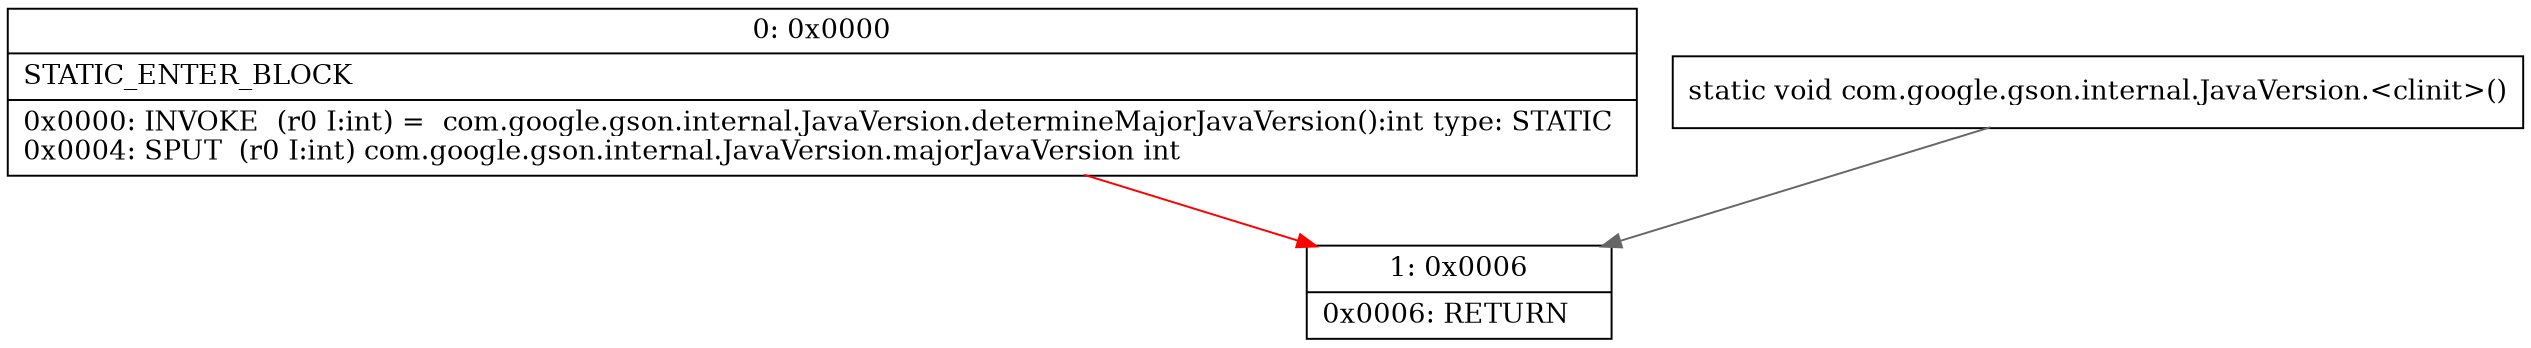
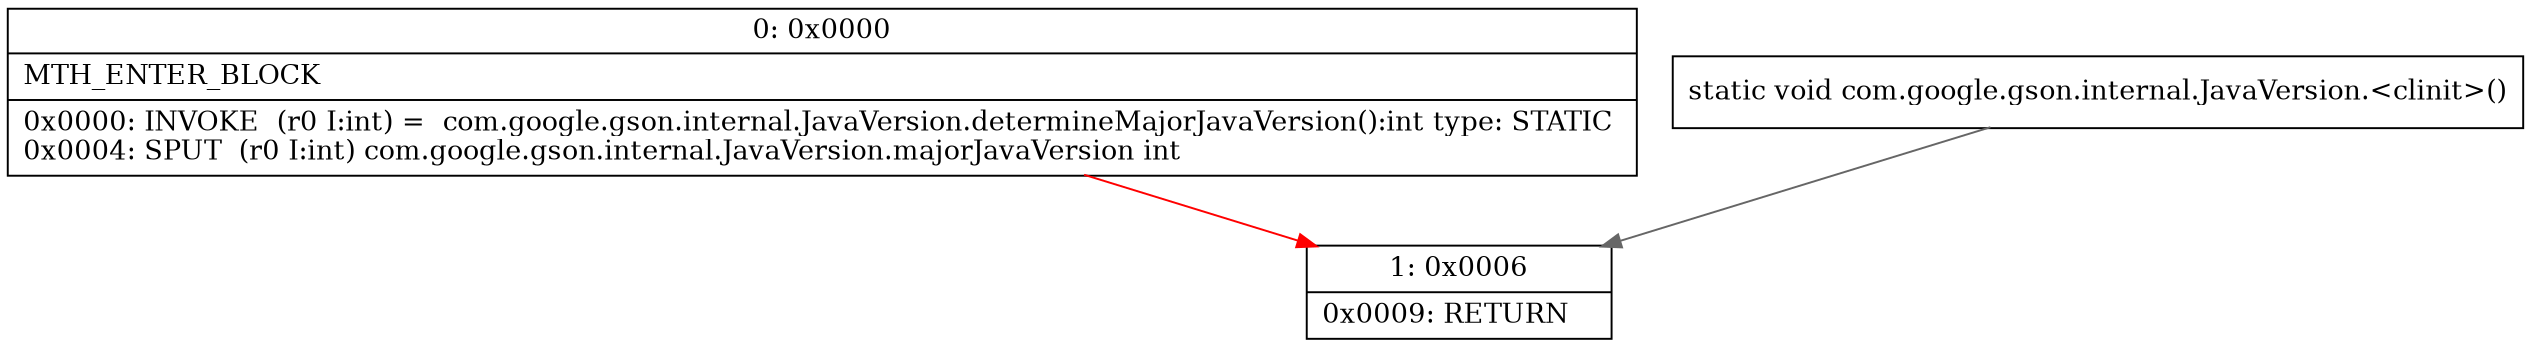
(188, 76) -> (173, 76)
(1459, 315) -> (1459, 315)
